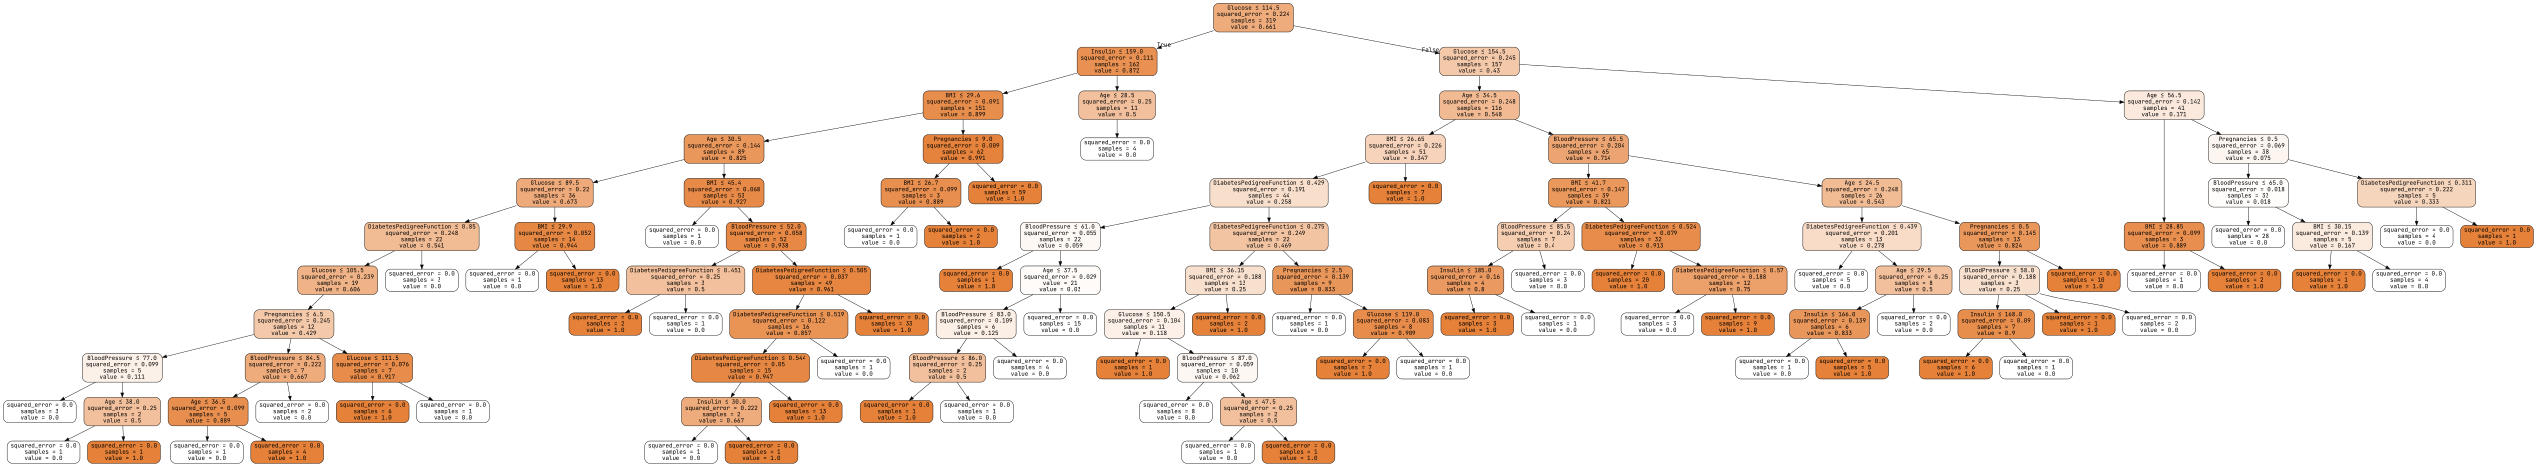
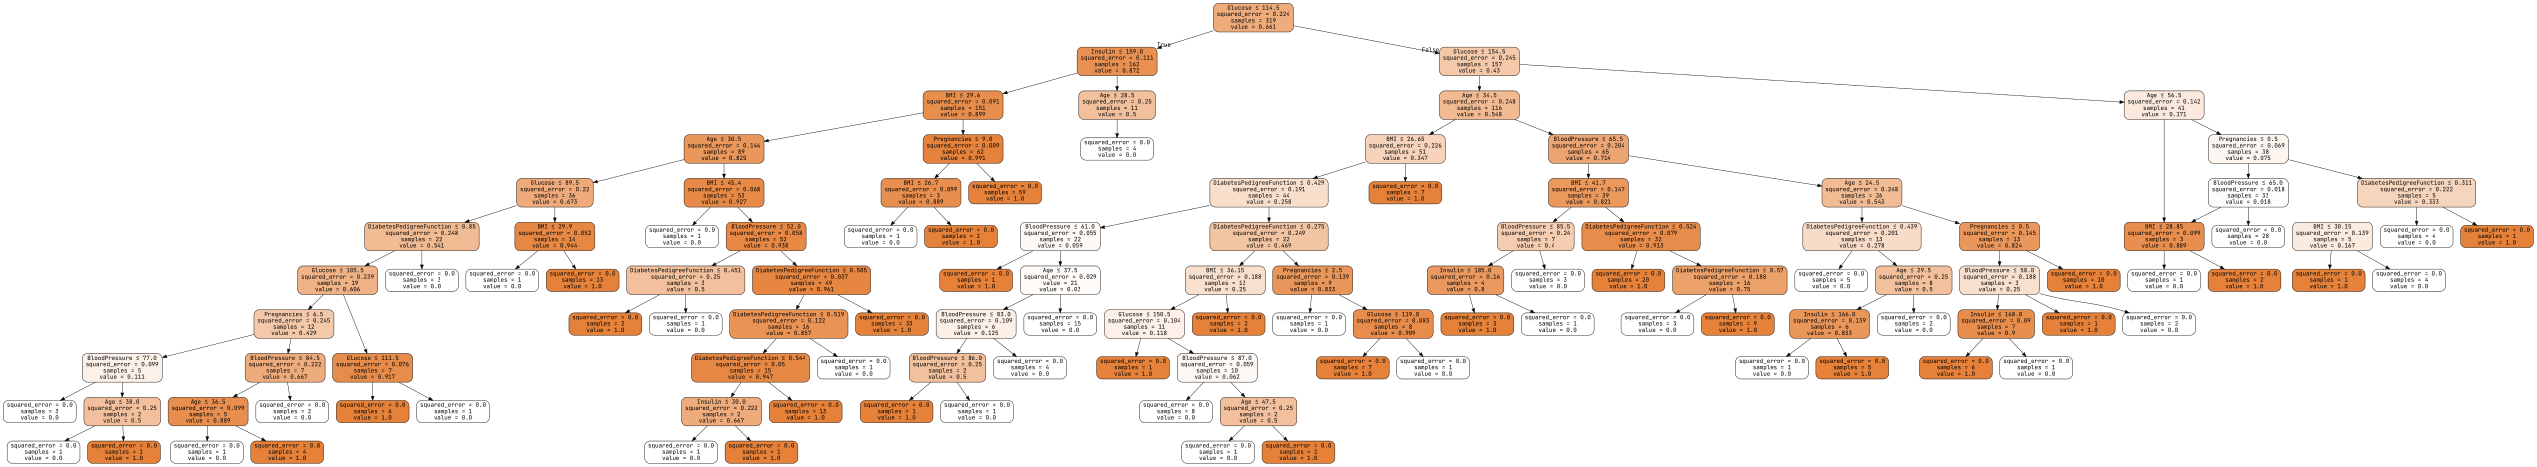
(2288, 214) -> (2208, 214)
(1730, 283) -> (1730, 283)
(331, 345) -> (354, 322)
